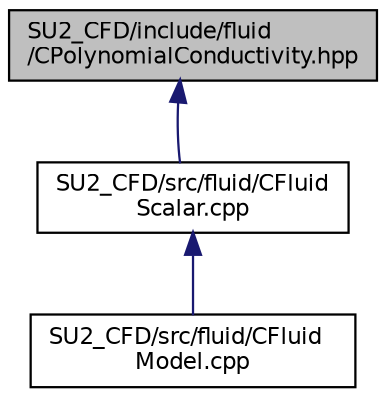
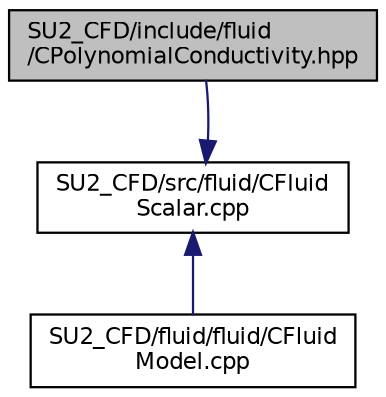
(178, 133) -> (208, 110)
(193, 351) -> (193, 351)
